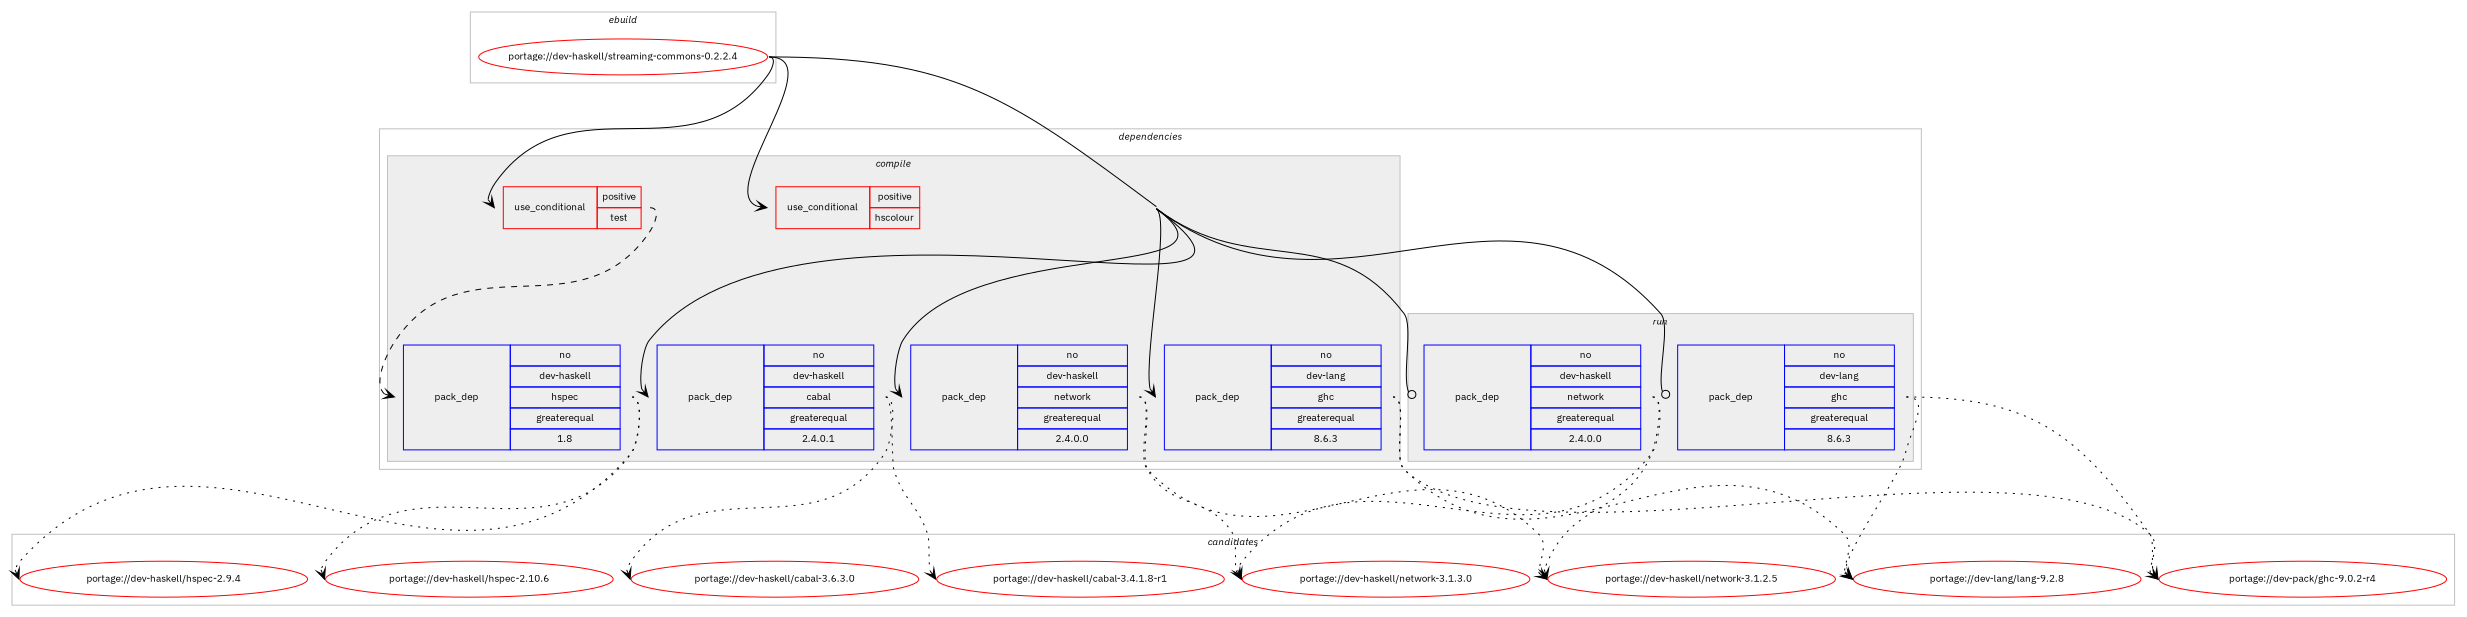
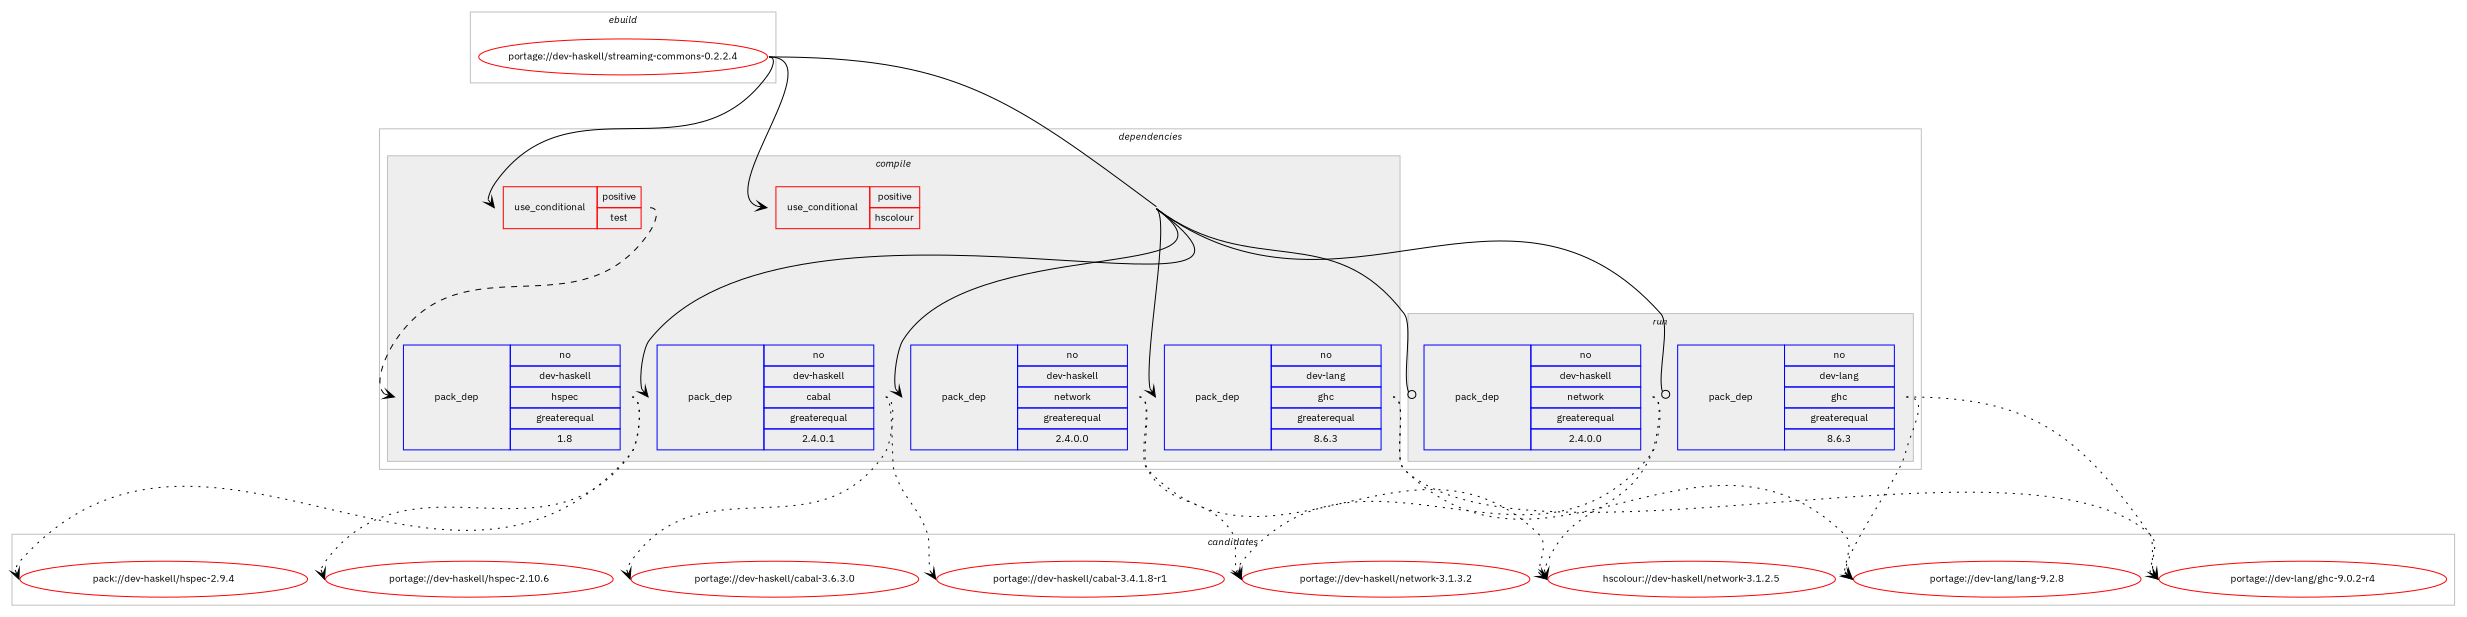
(164, 579) -> (164, 579)
(1386, 579) -> (1386, 579)
(1692, 579) -> (1692, 579)
(2303, 579) -> (2303, 579)
